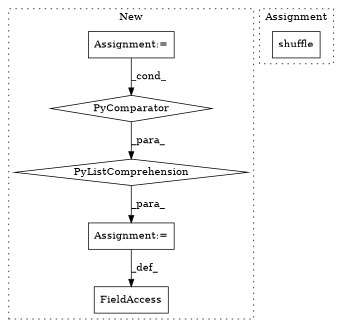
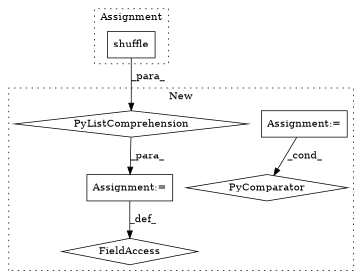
(131, 137) -> (131, 81)
(131, 300) -> (130, 252)
